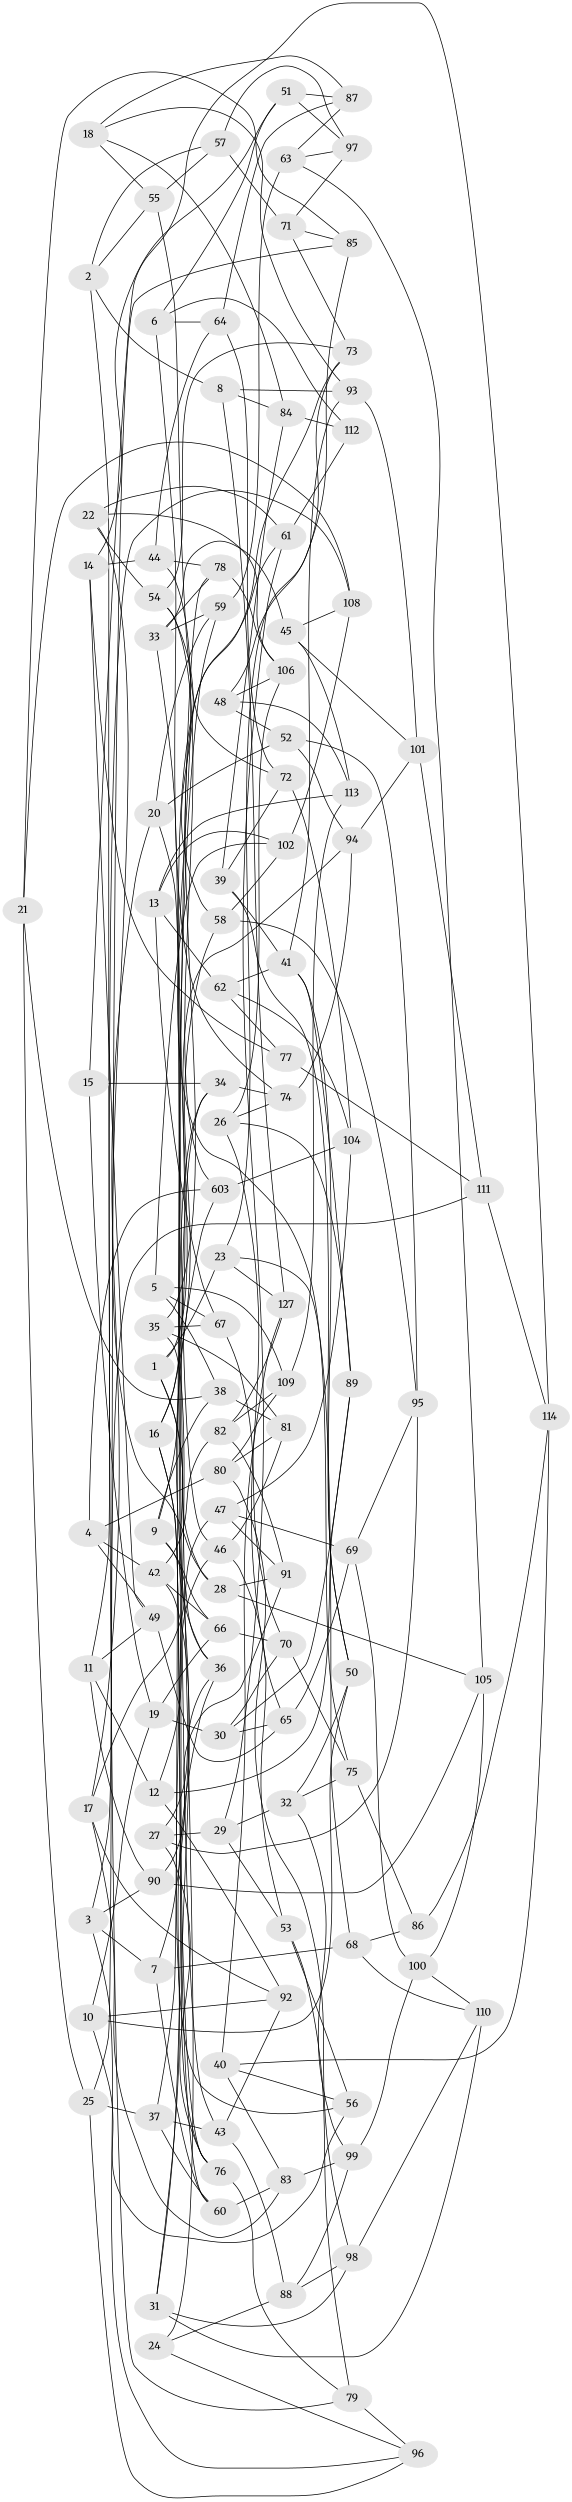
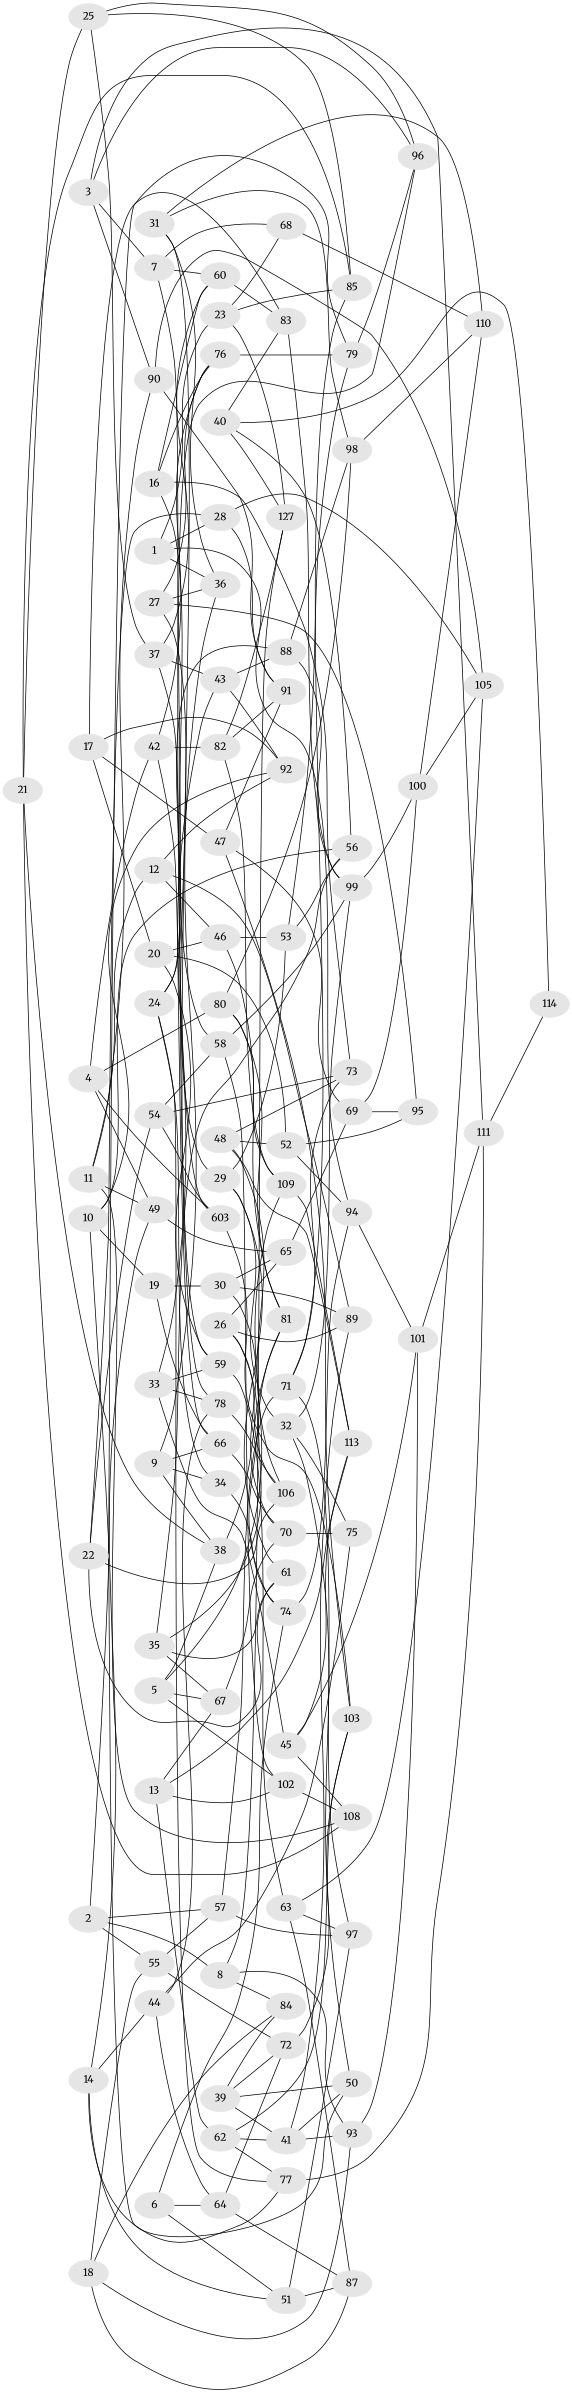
(352, 431) -> none
(89, 1083) -> none
(376, 1126) -> (294, 972)
(352, 1141) -> (352, 1719)
none -> (176, 1623)
(418, 1926) -> none
